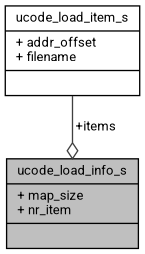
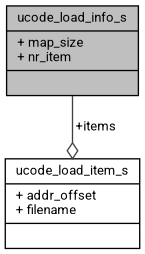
(72, 119) -> (72, 119)
